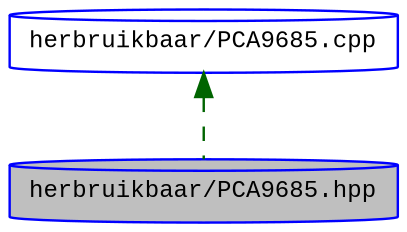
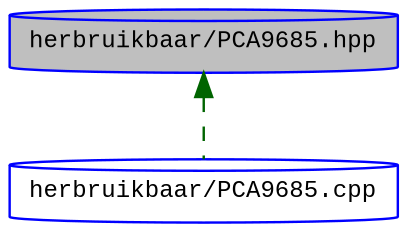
(204, 128) -> (204, 128)
